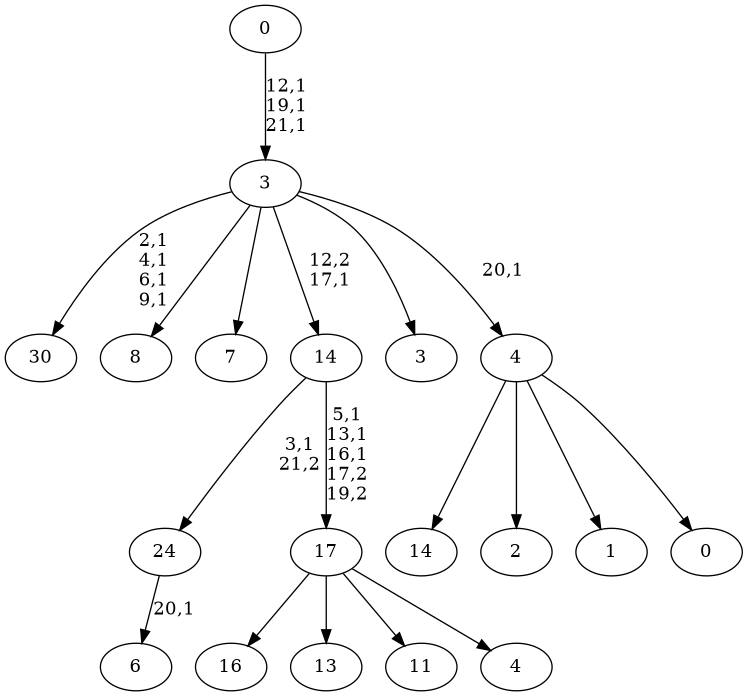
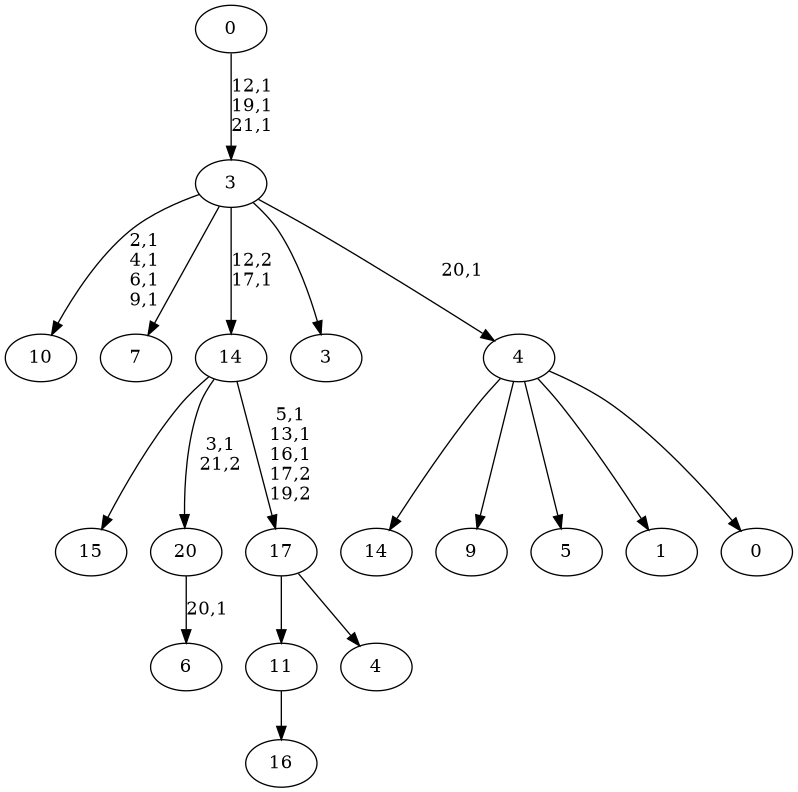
(41, 358) -> (41, 358)
(136, 358) -> none
none -> (91, 552)
(165, 552) -> (186, 552)
(516, 552) -> (472, 552)
none -> (567, 552)
(283, 605) -> (281, 709)
(326, 667) -> none
